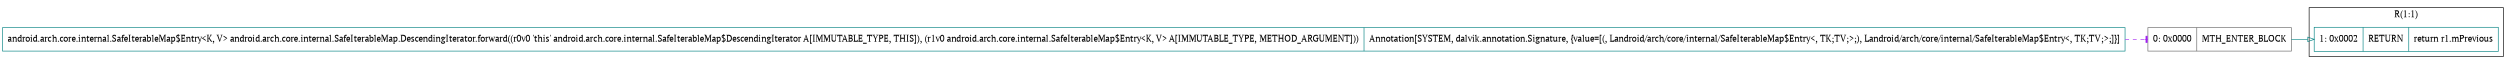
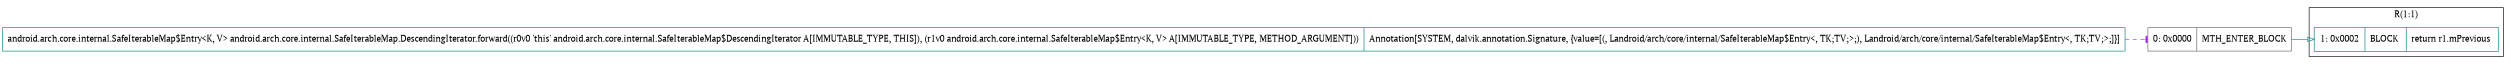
(2386, 39) -> (2384, 39)
